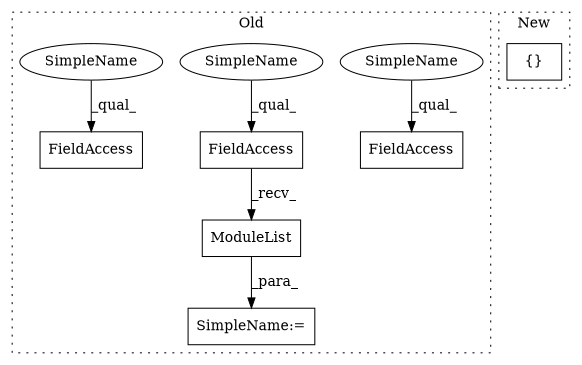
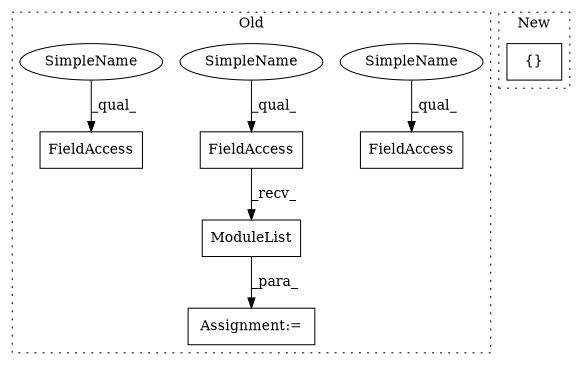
(251, 326) -> (251, 326)
